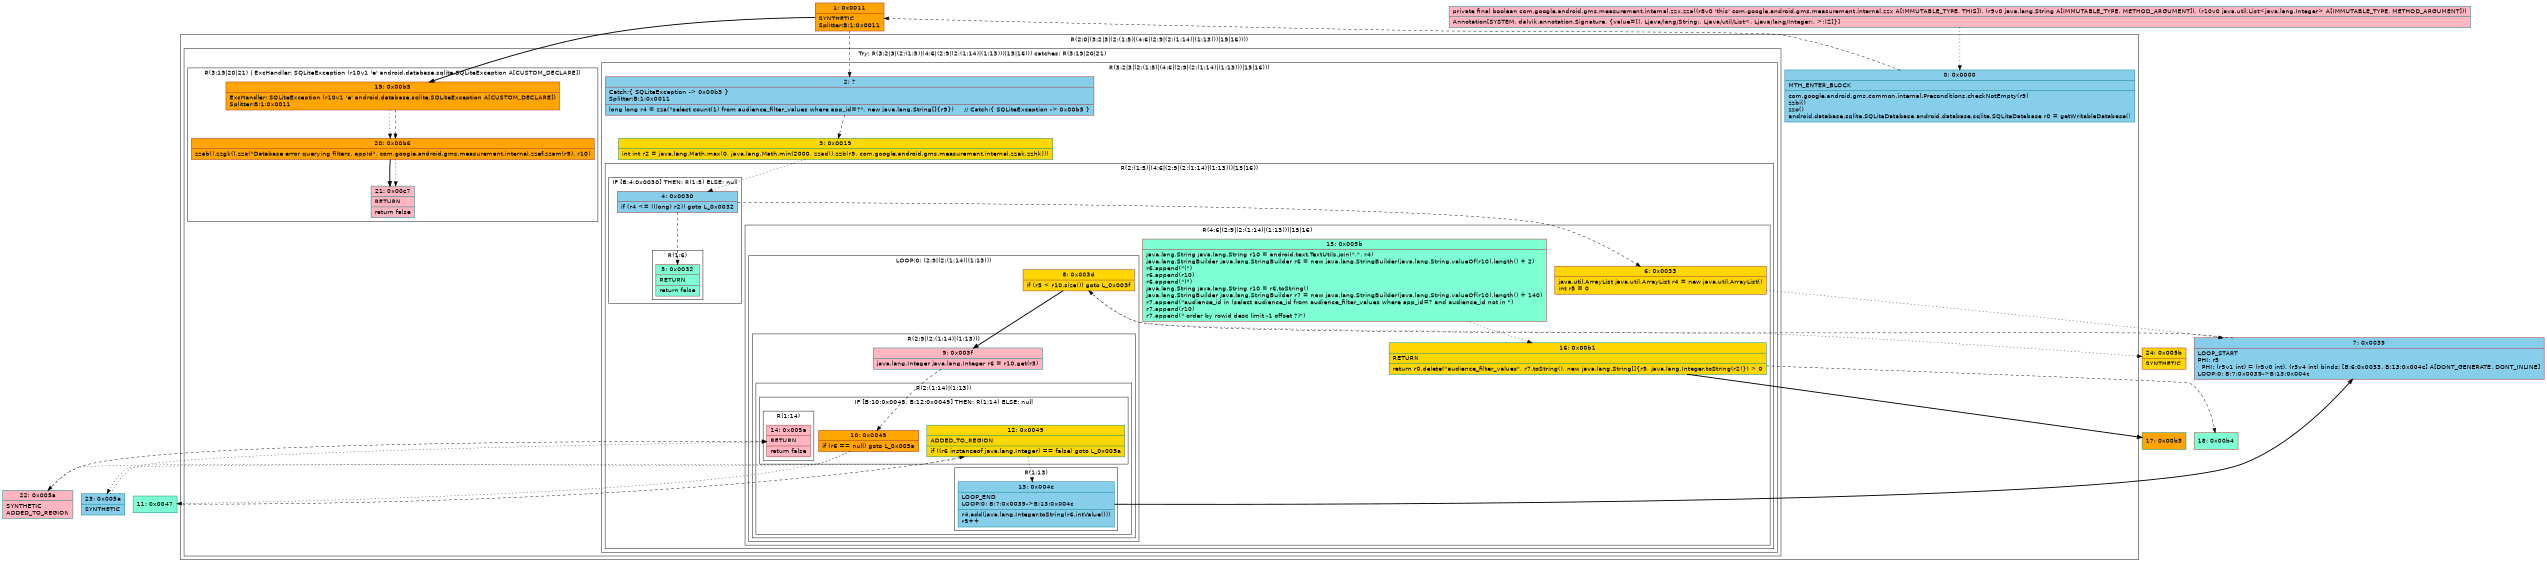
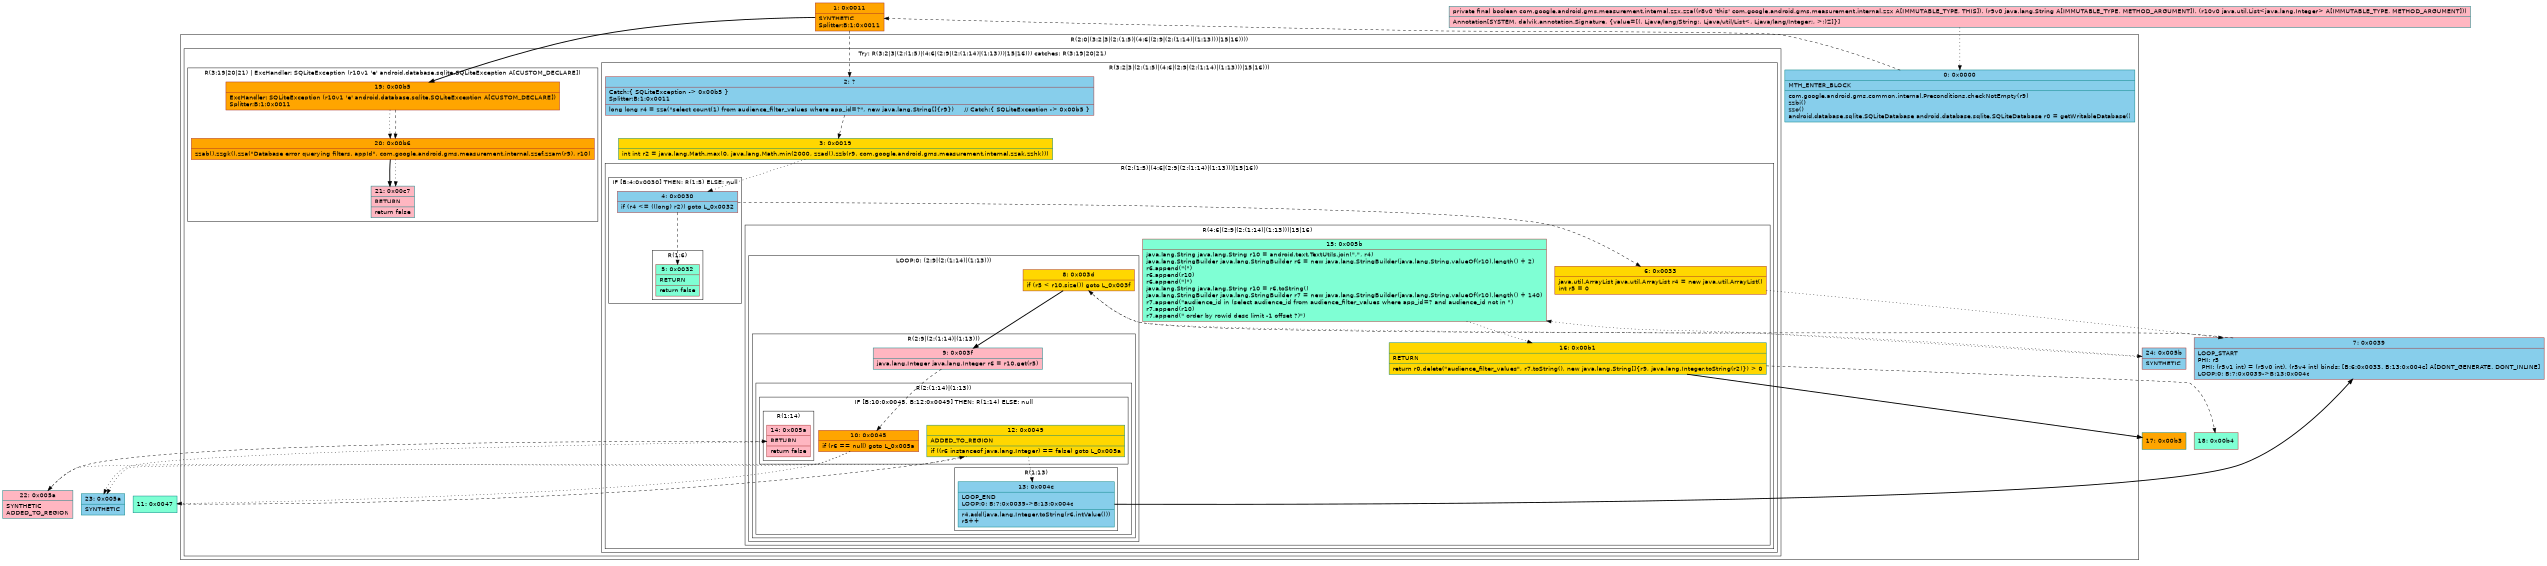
none -> (1847, 338)
(2164, 359) -> (2164, 359)
(430, 449) -> (431, 449)
